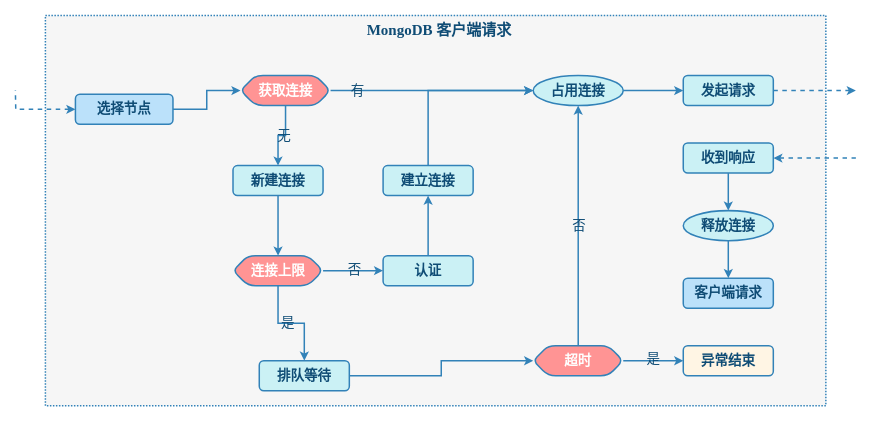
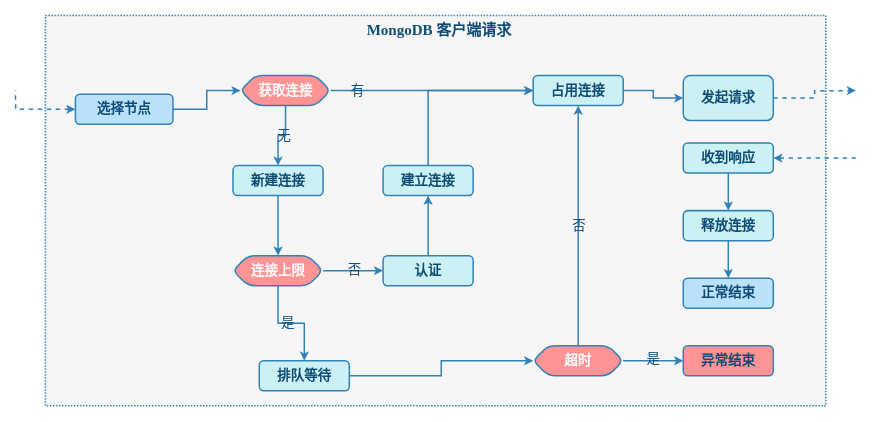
(578, 90) -> (578, 90)
(728, 90) -> (728, 98)
(728, 225) -> (728, 225)
(728, 293) -> (728, 293)
(728, 360) -> (728, 360)
